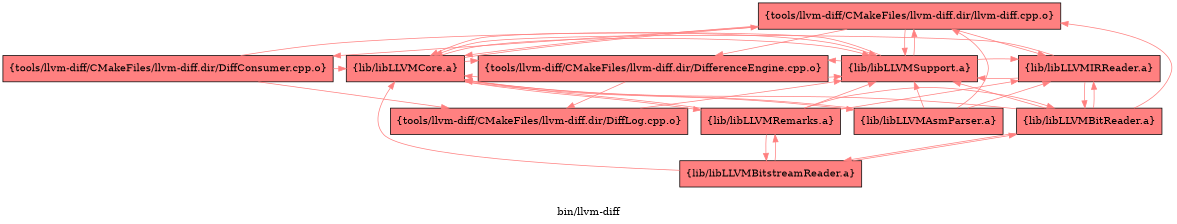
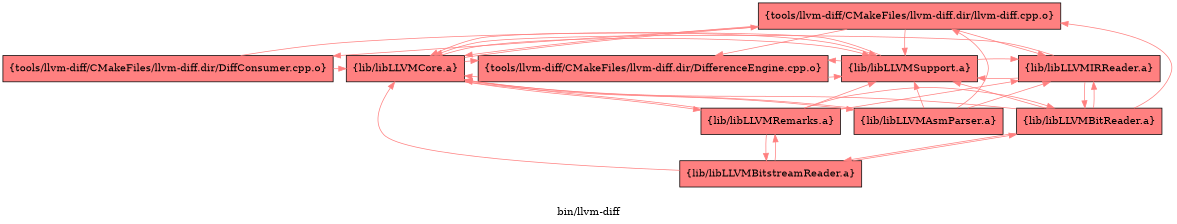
(914, 46) -> none
(539, 121) -> none
